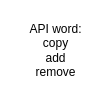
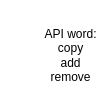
(56, 51) -> (71, 56)
